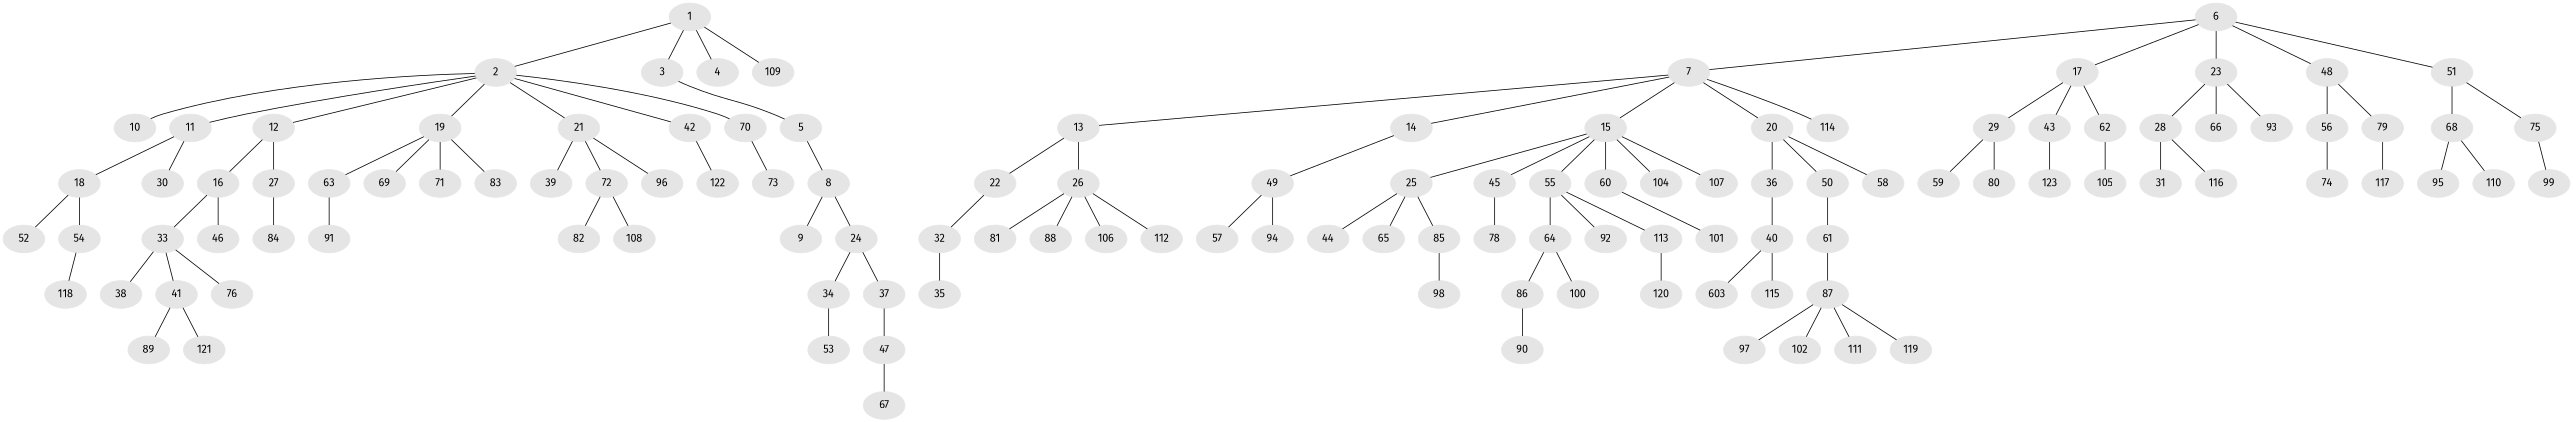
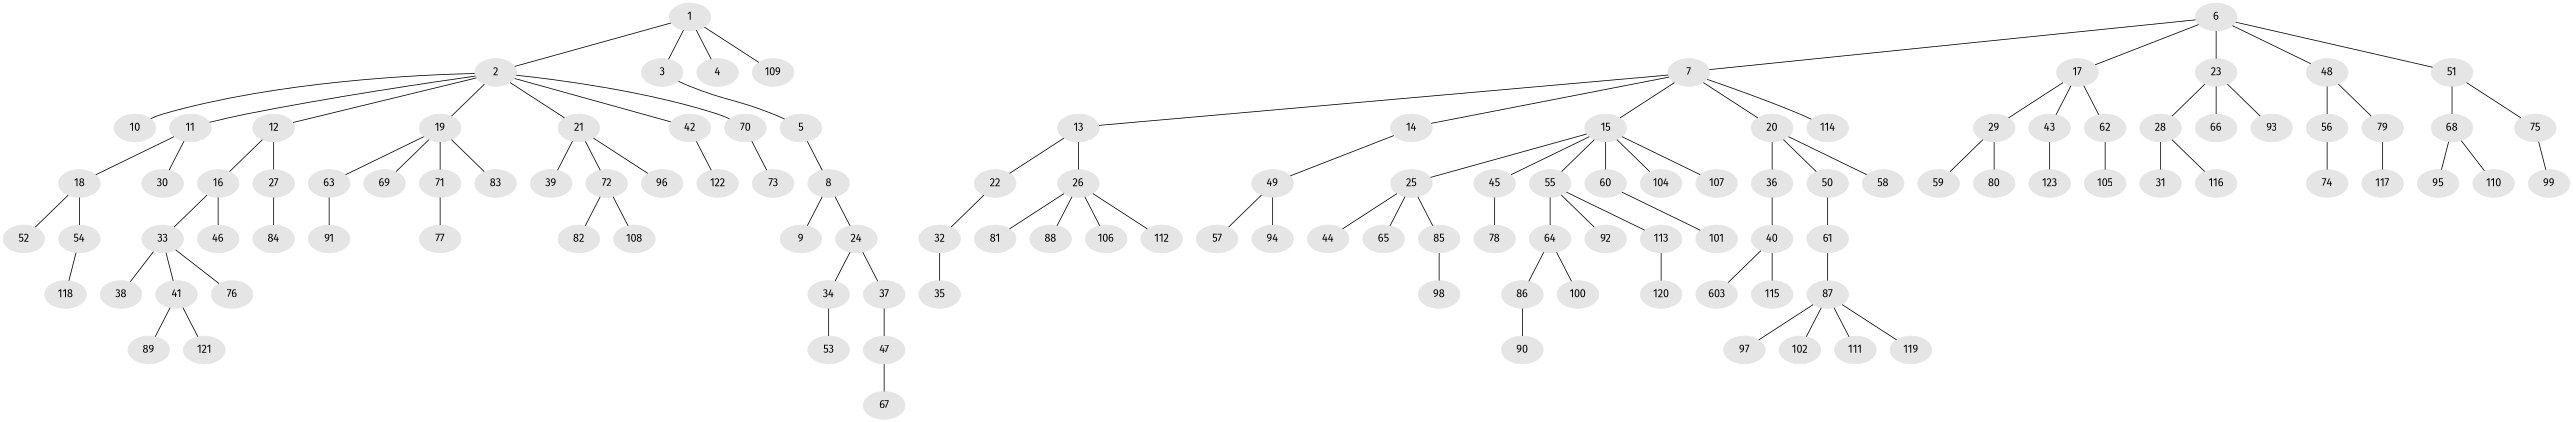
none -> (440, 239)
